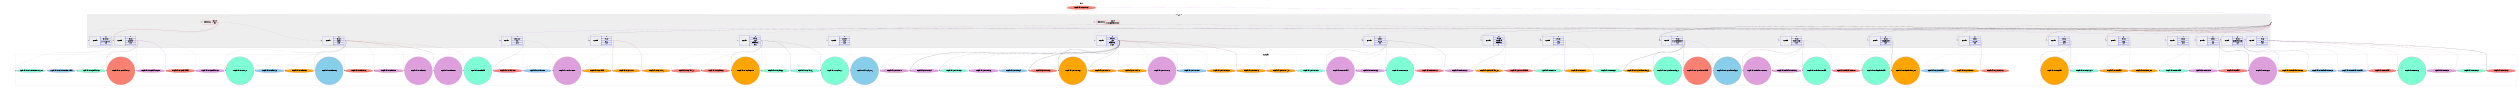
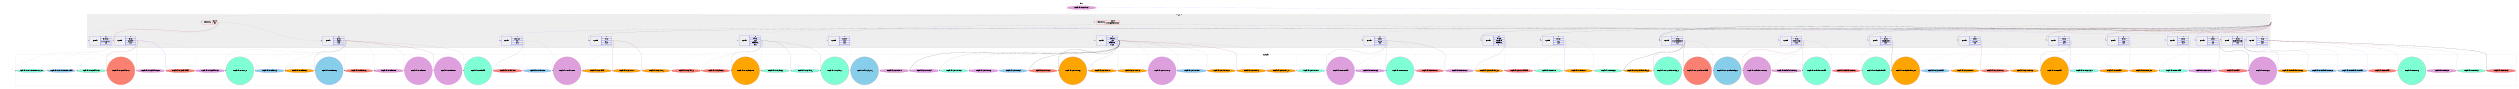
(1081, 8) -> (1081, 8)
none -> (2025, 71)
